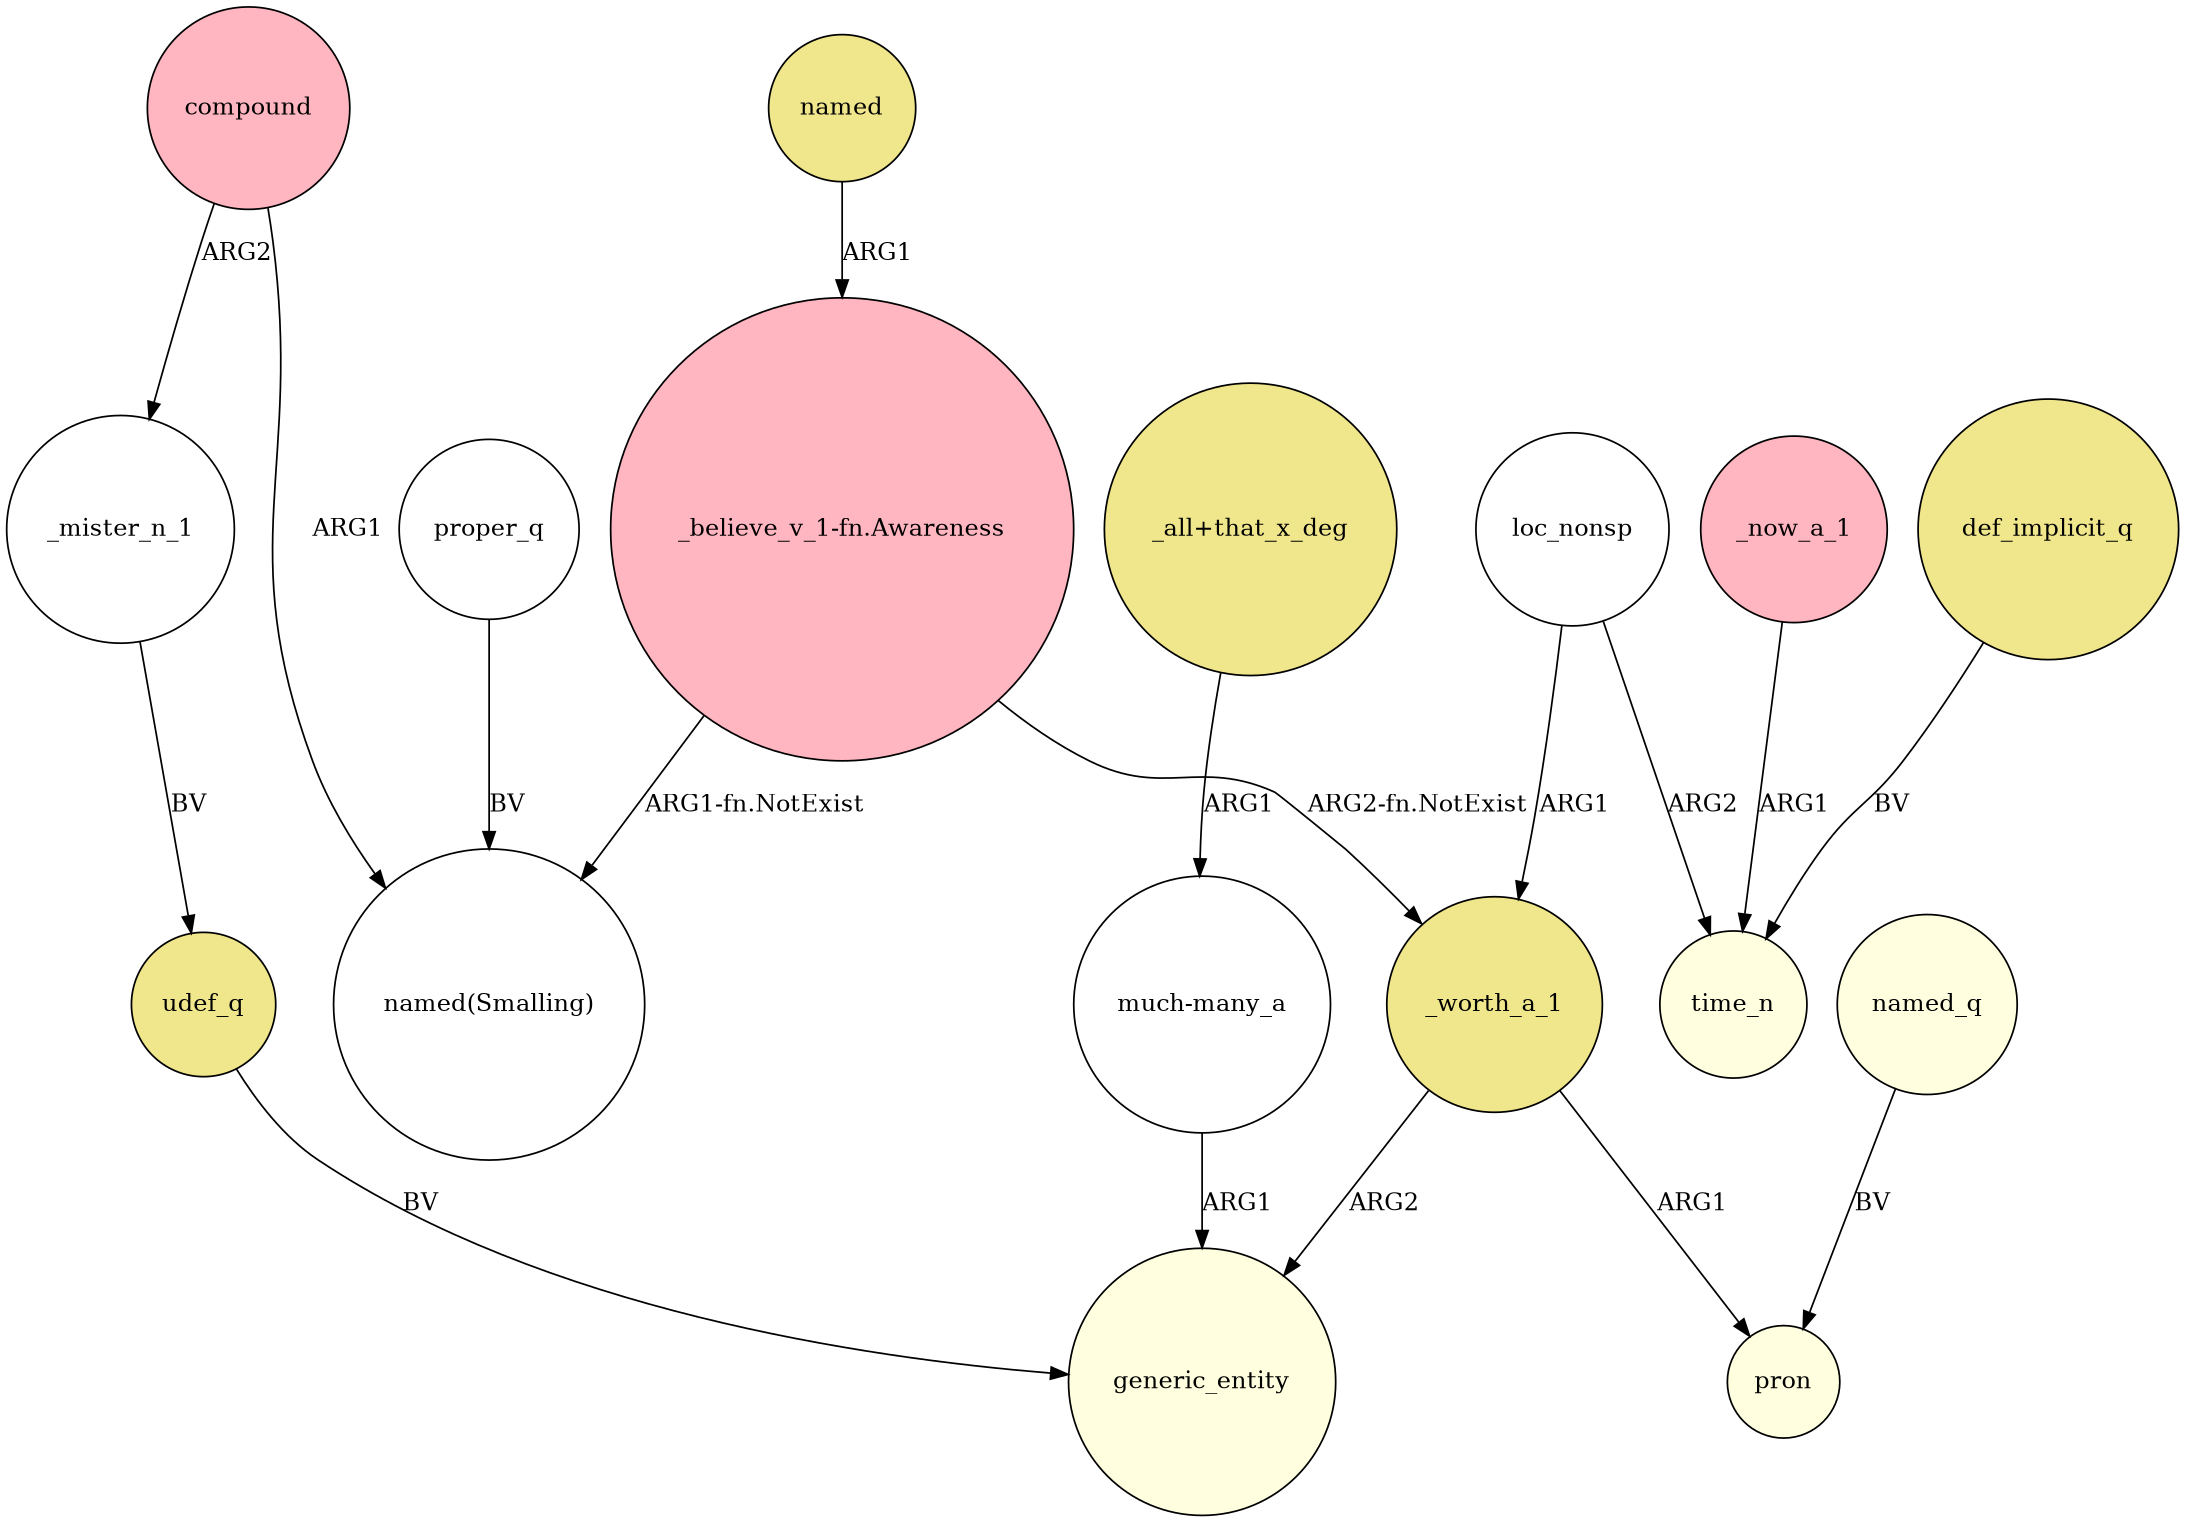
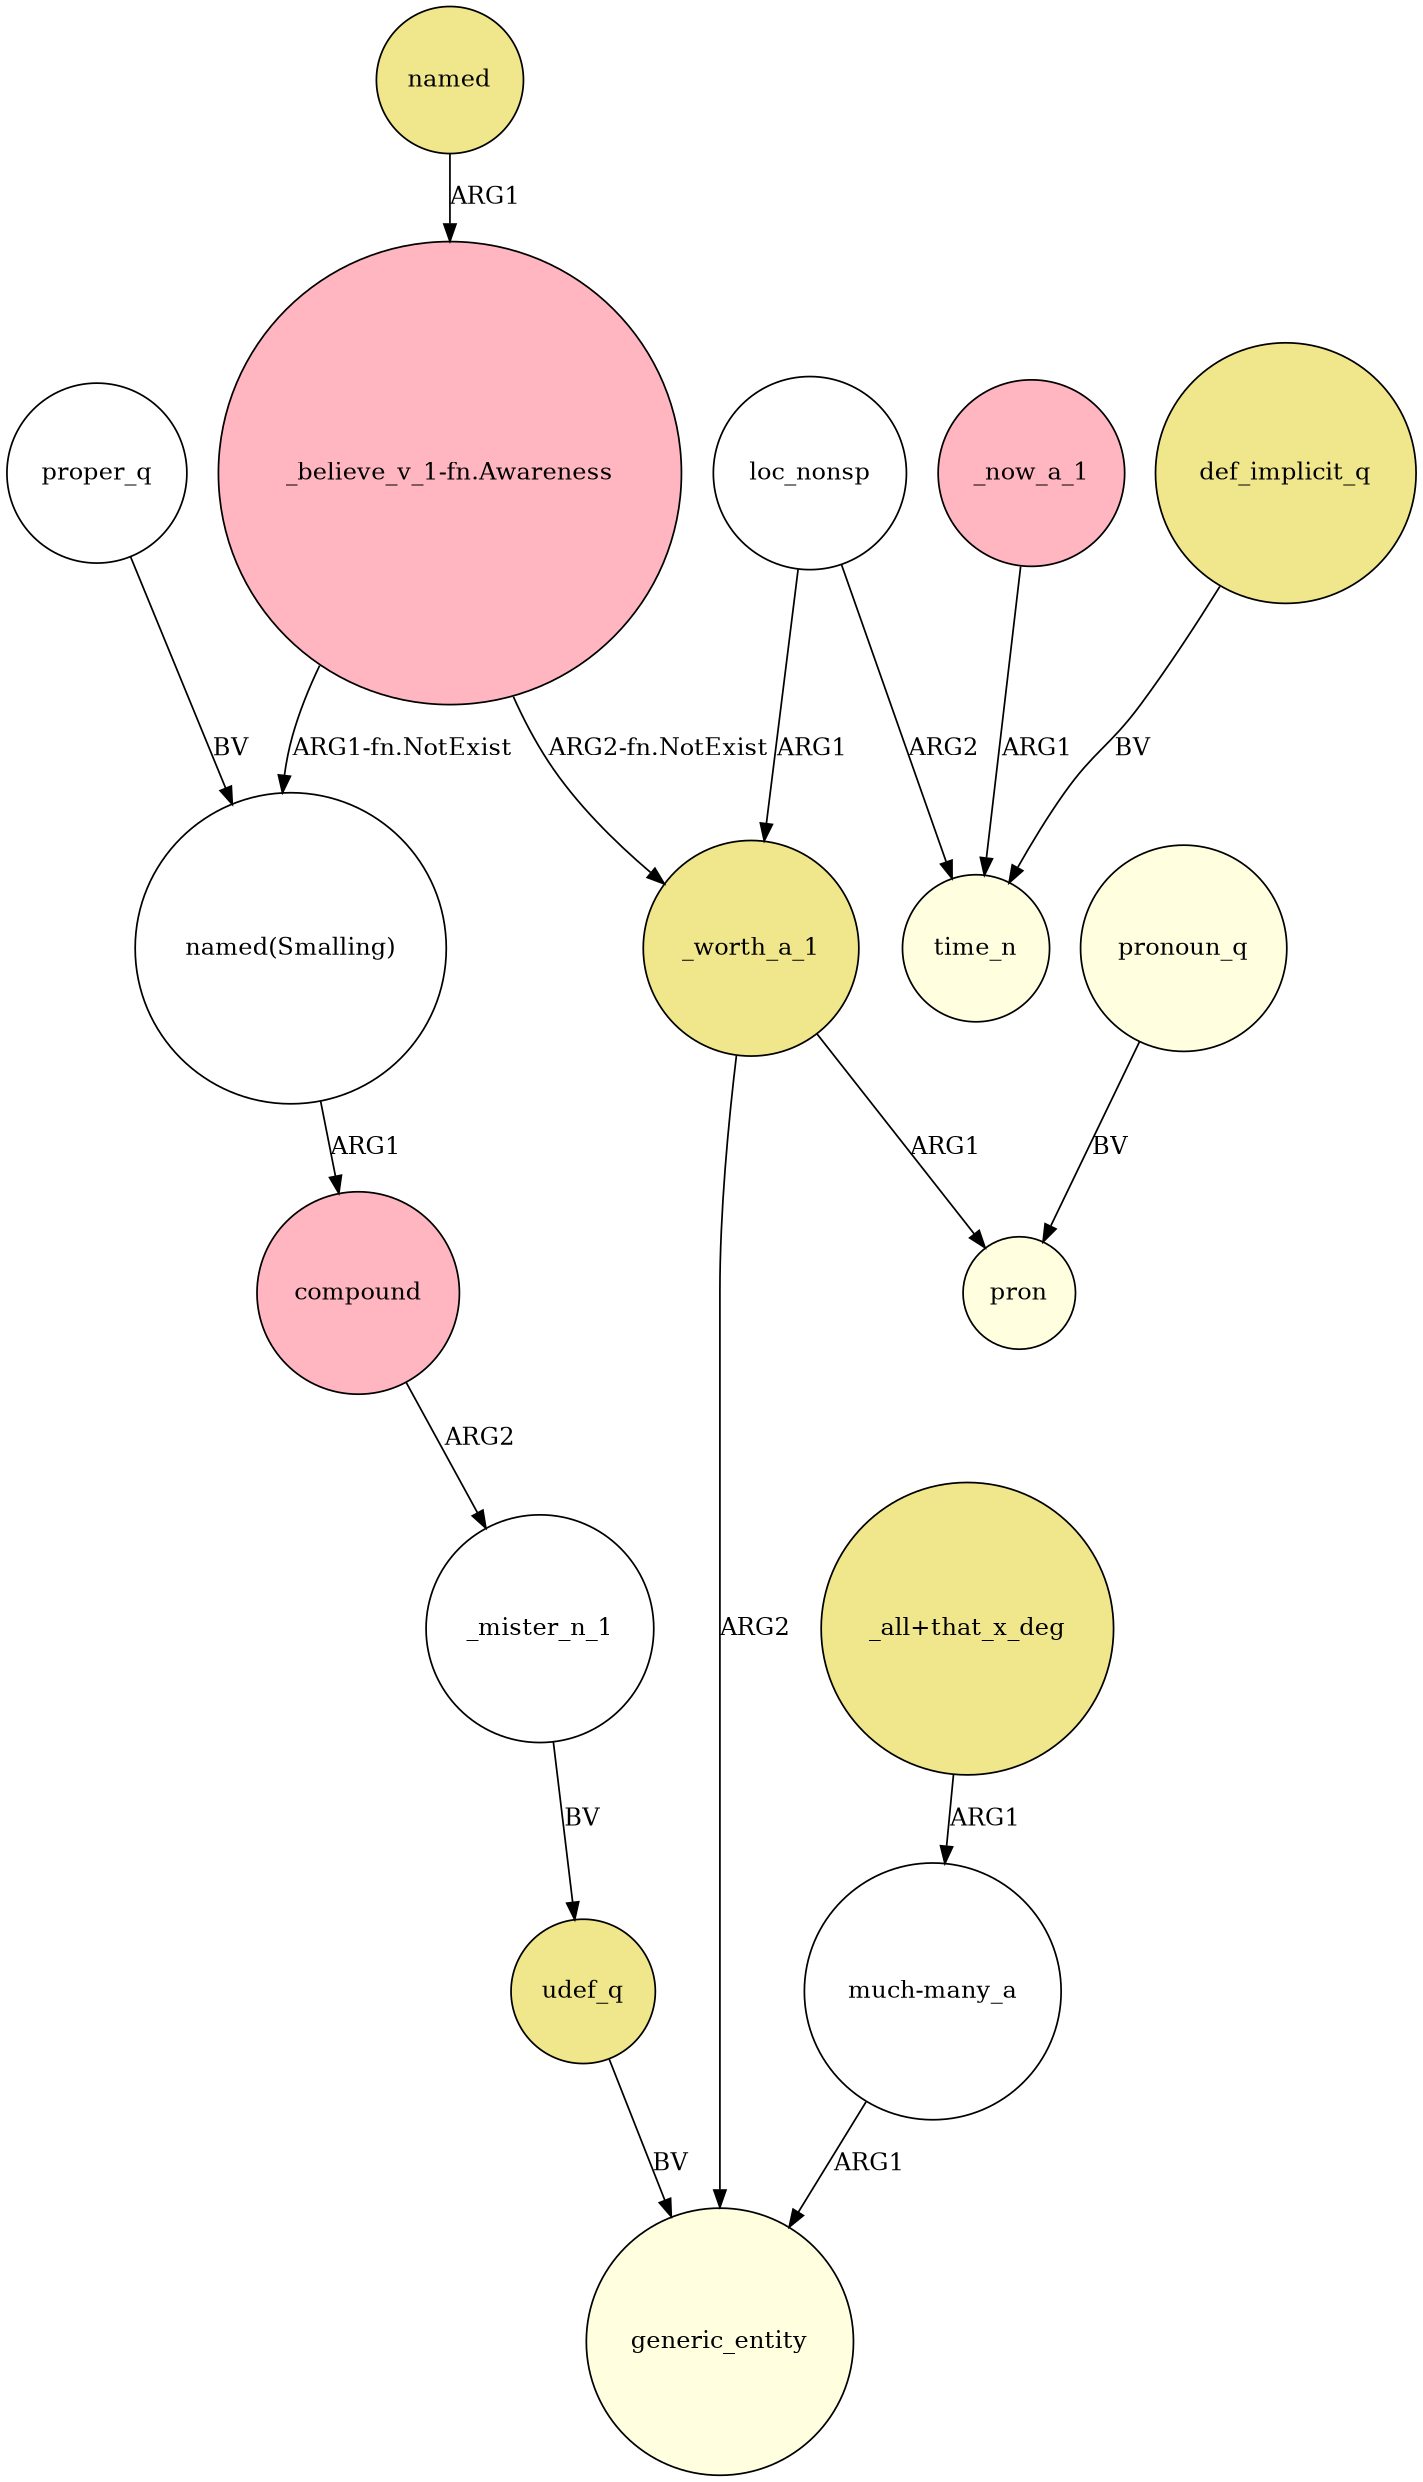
(273, 551) -> (328, 1138)
(1927, 1005) -> (1184, 948)
